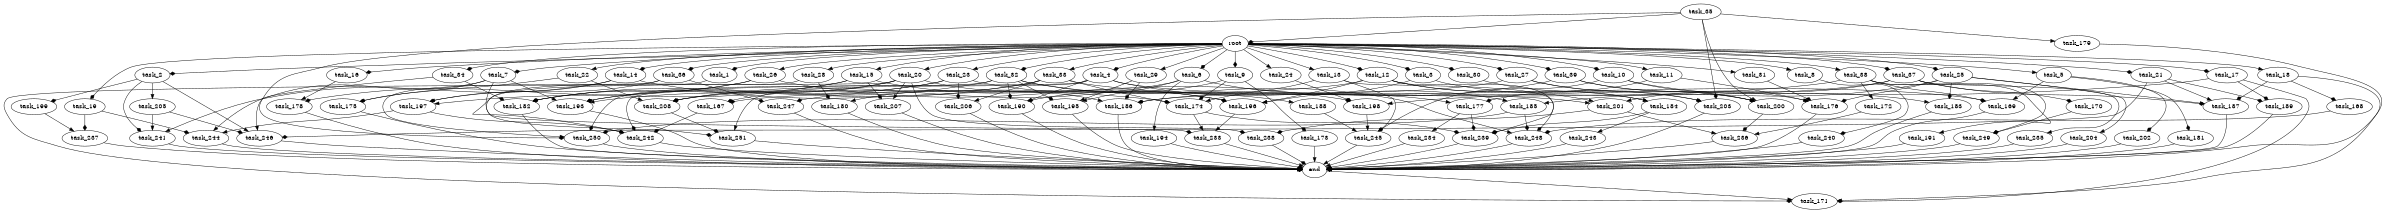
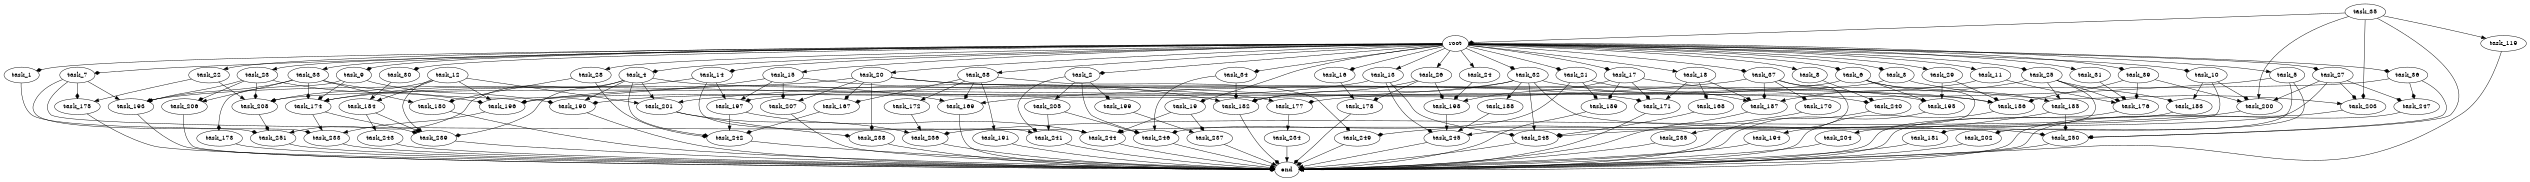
(2077, 43) -> (2504, 43)
(1303, 56) -> none
none -> (1753, 90)
(1472, 120) -> (540, 103)
none -> (1731, 127)
(1422, 159) -> (1411, 157)
(1557, 185) -> (1539, 151)
